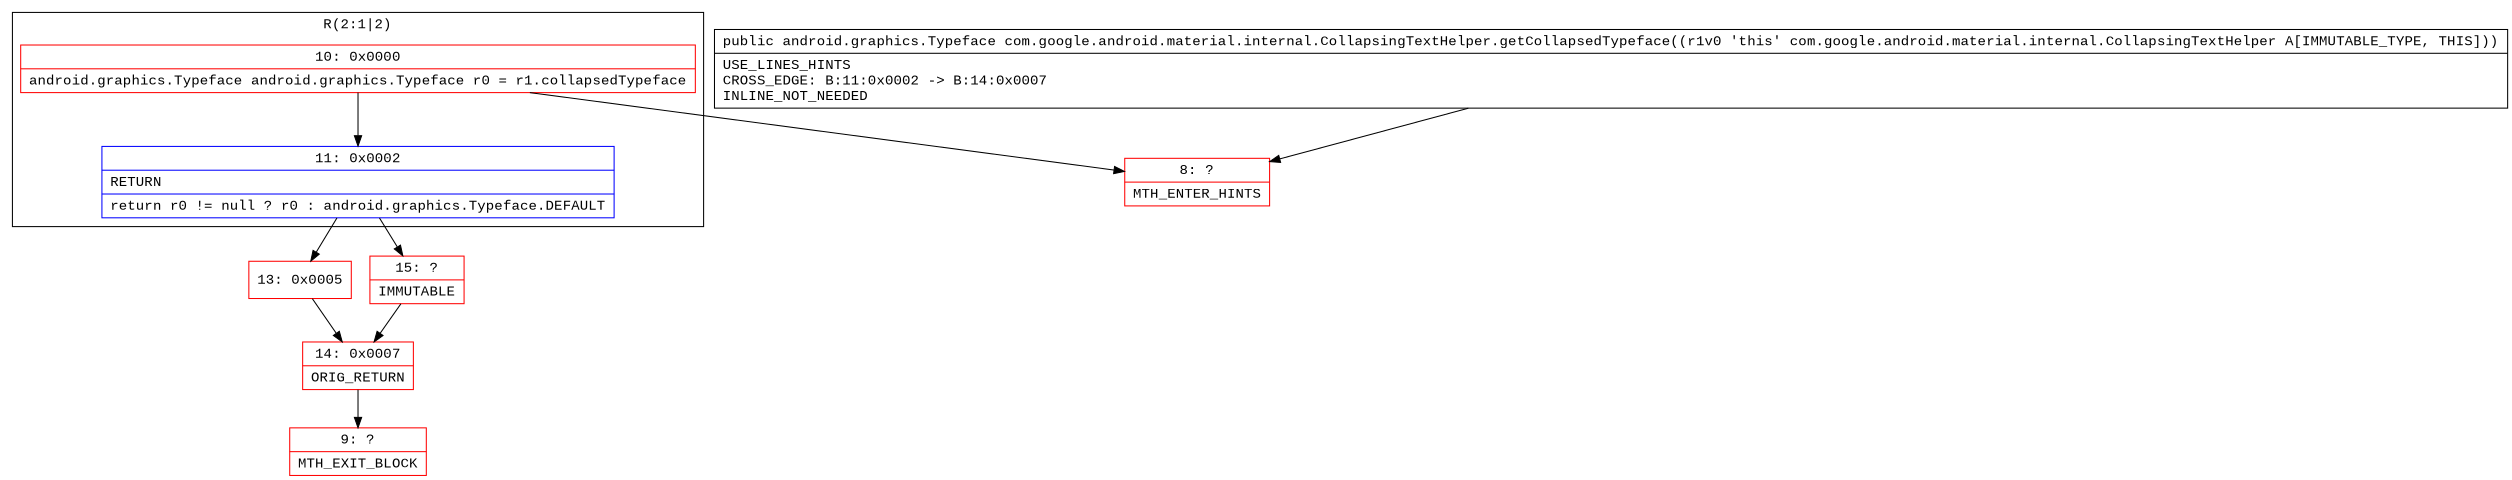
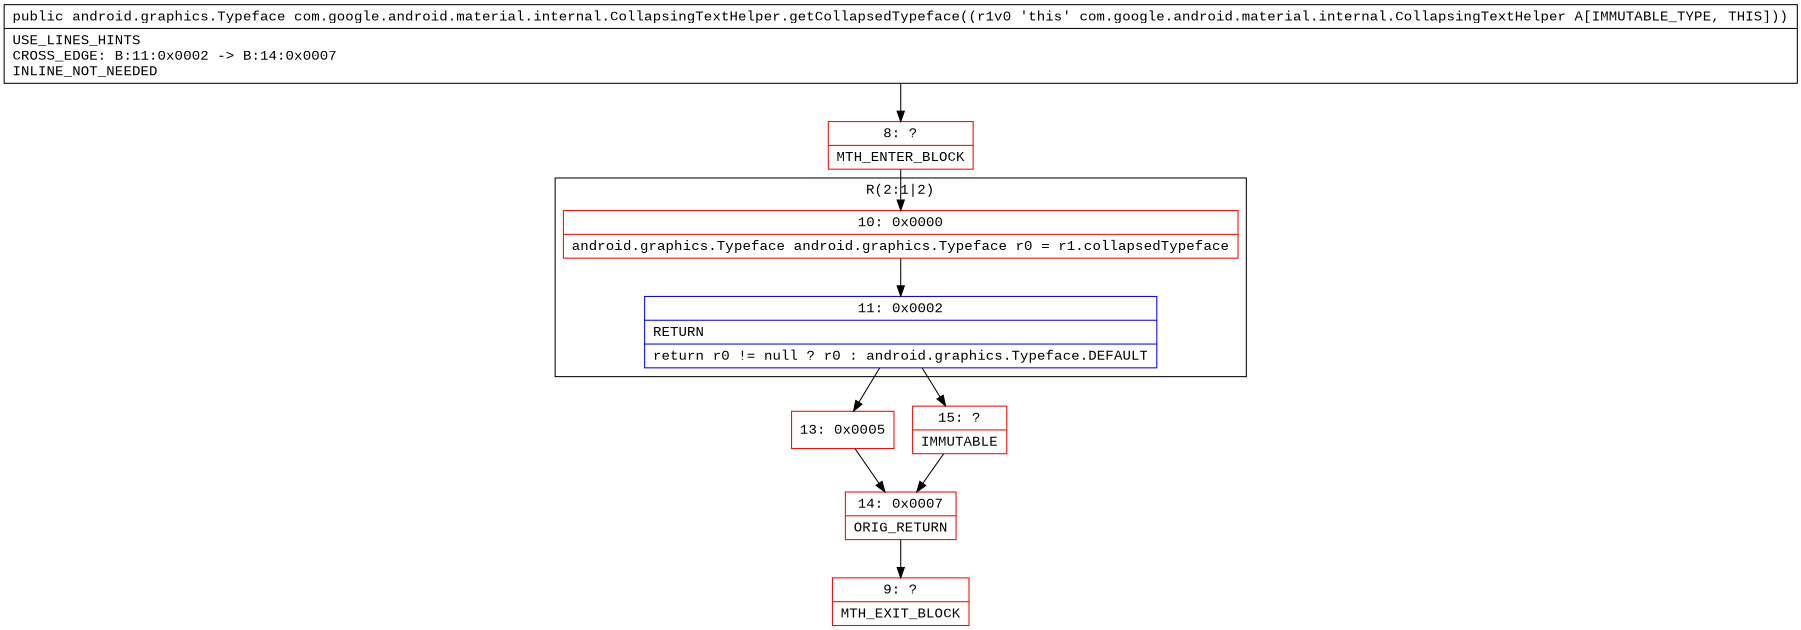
(822, 131) -> (901, 184)
(1197, 193) -> (901, 157)
